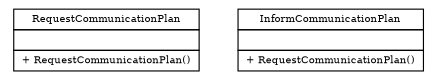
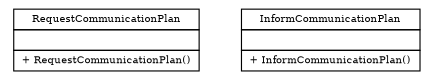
(331, 60) -> (331, 60)
